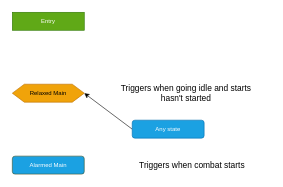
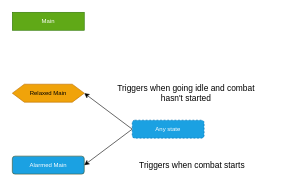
(48, 21) -> (48, 21)
(186, 93) -> (186, 93)
(168, 129) -> (168, 129)
none -> (109, 147)
